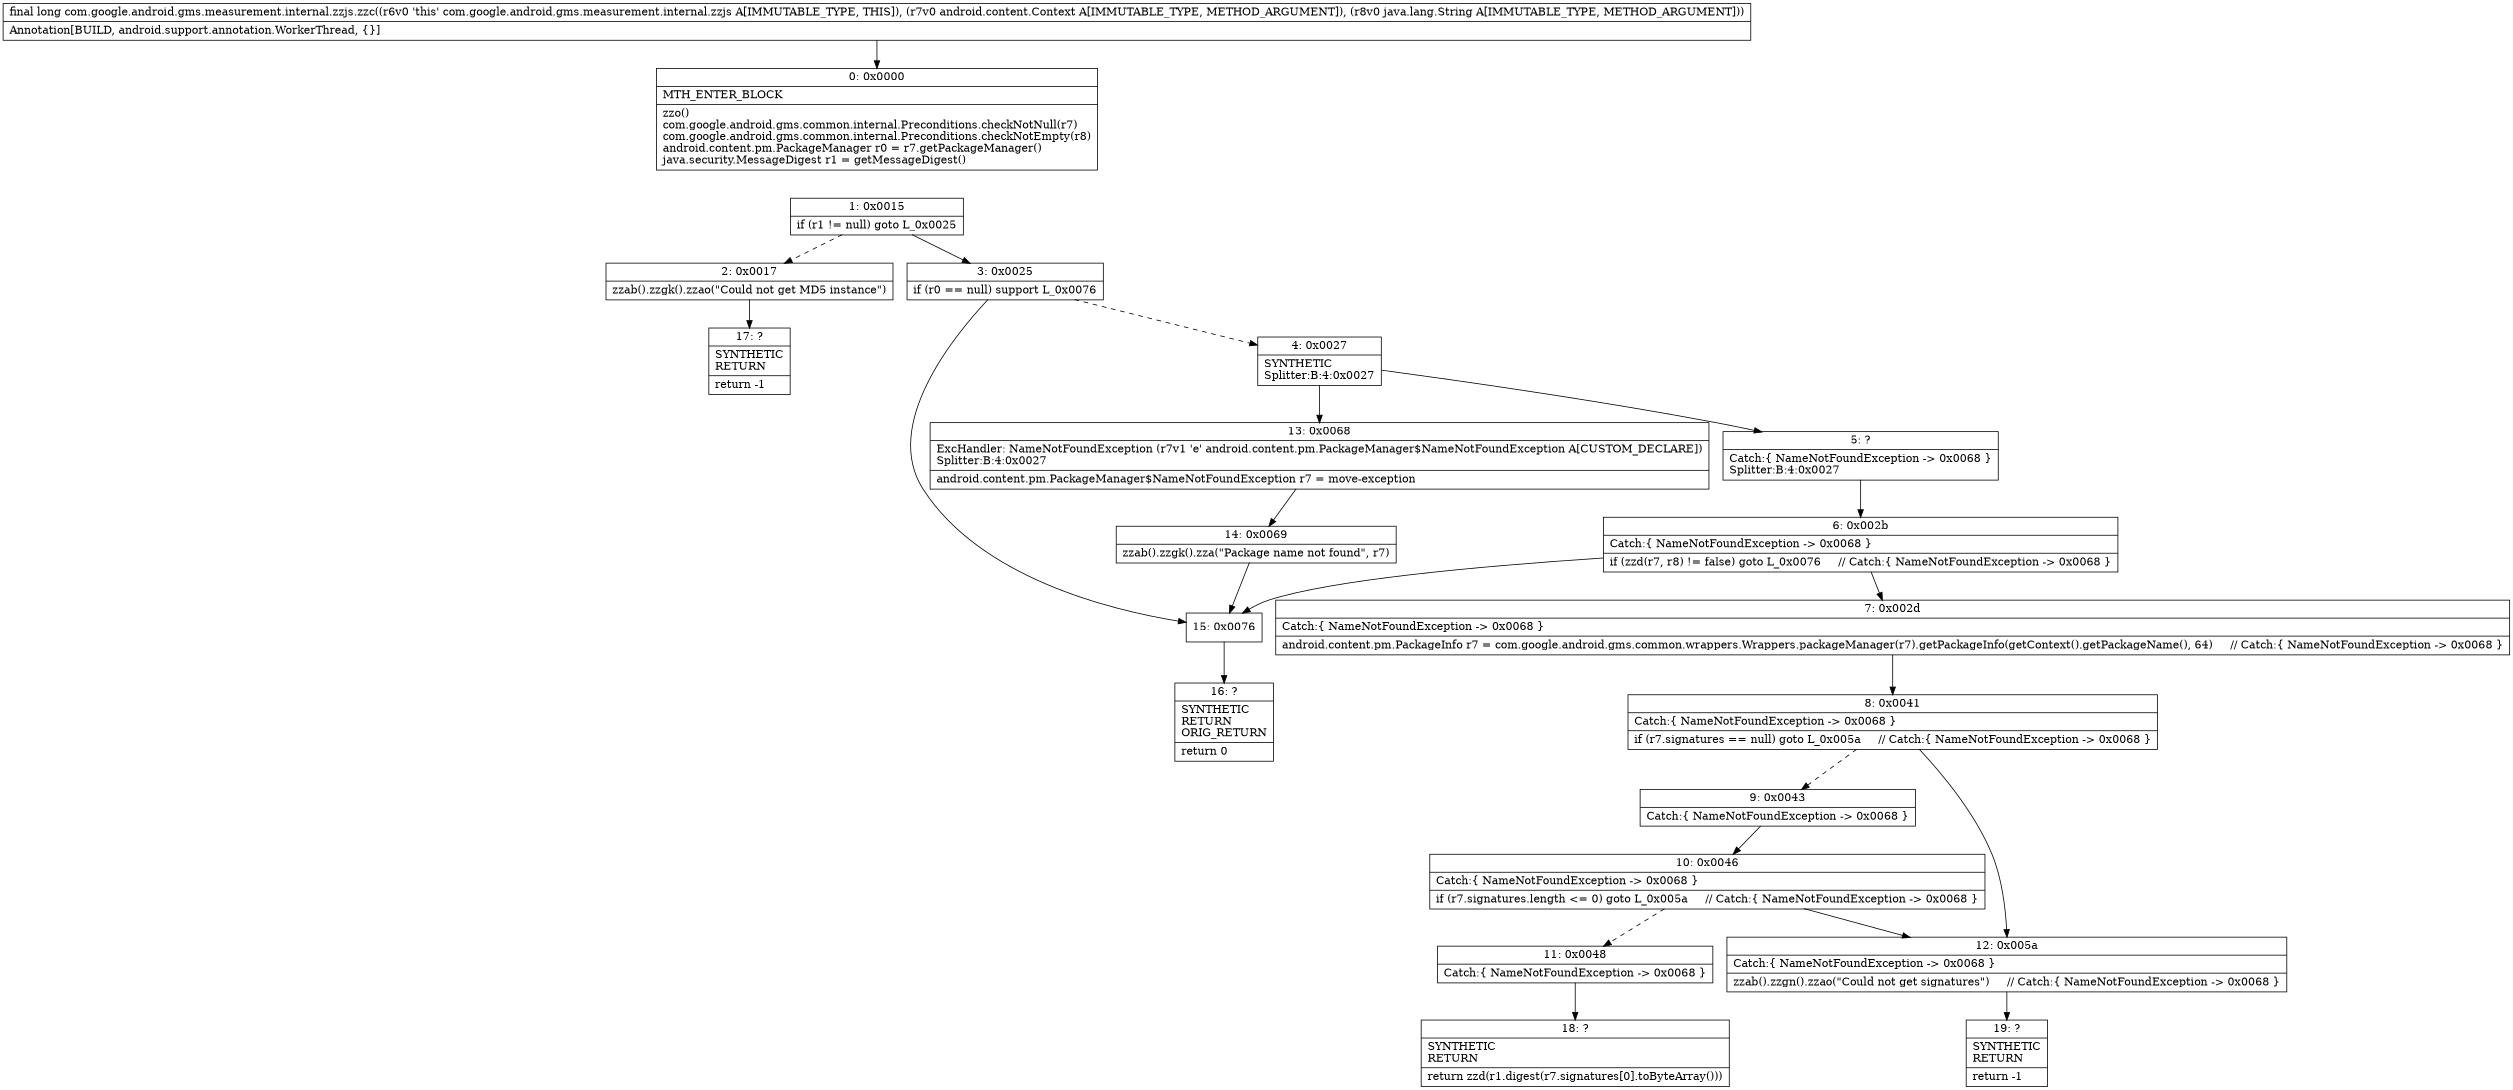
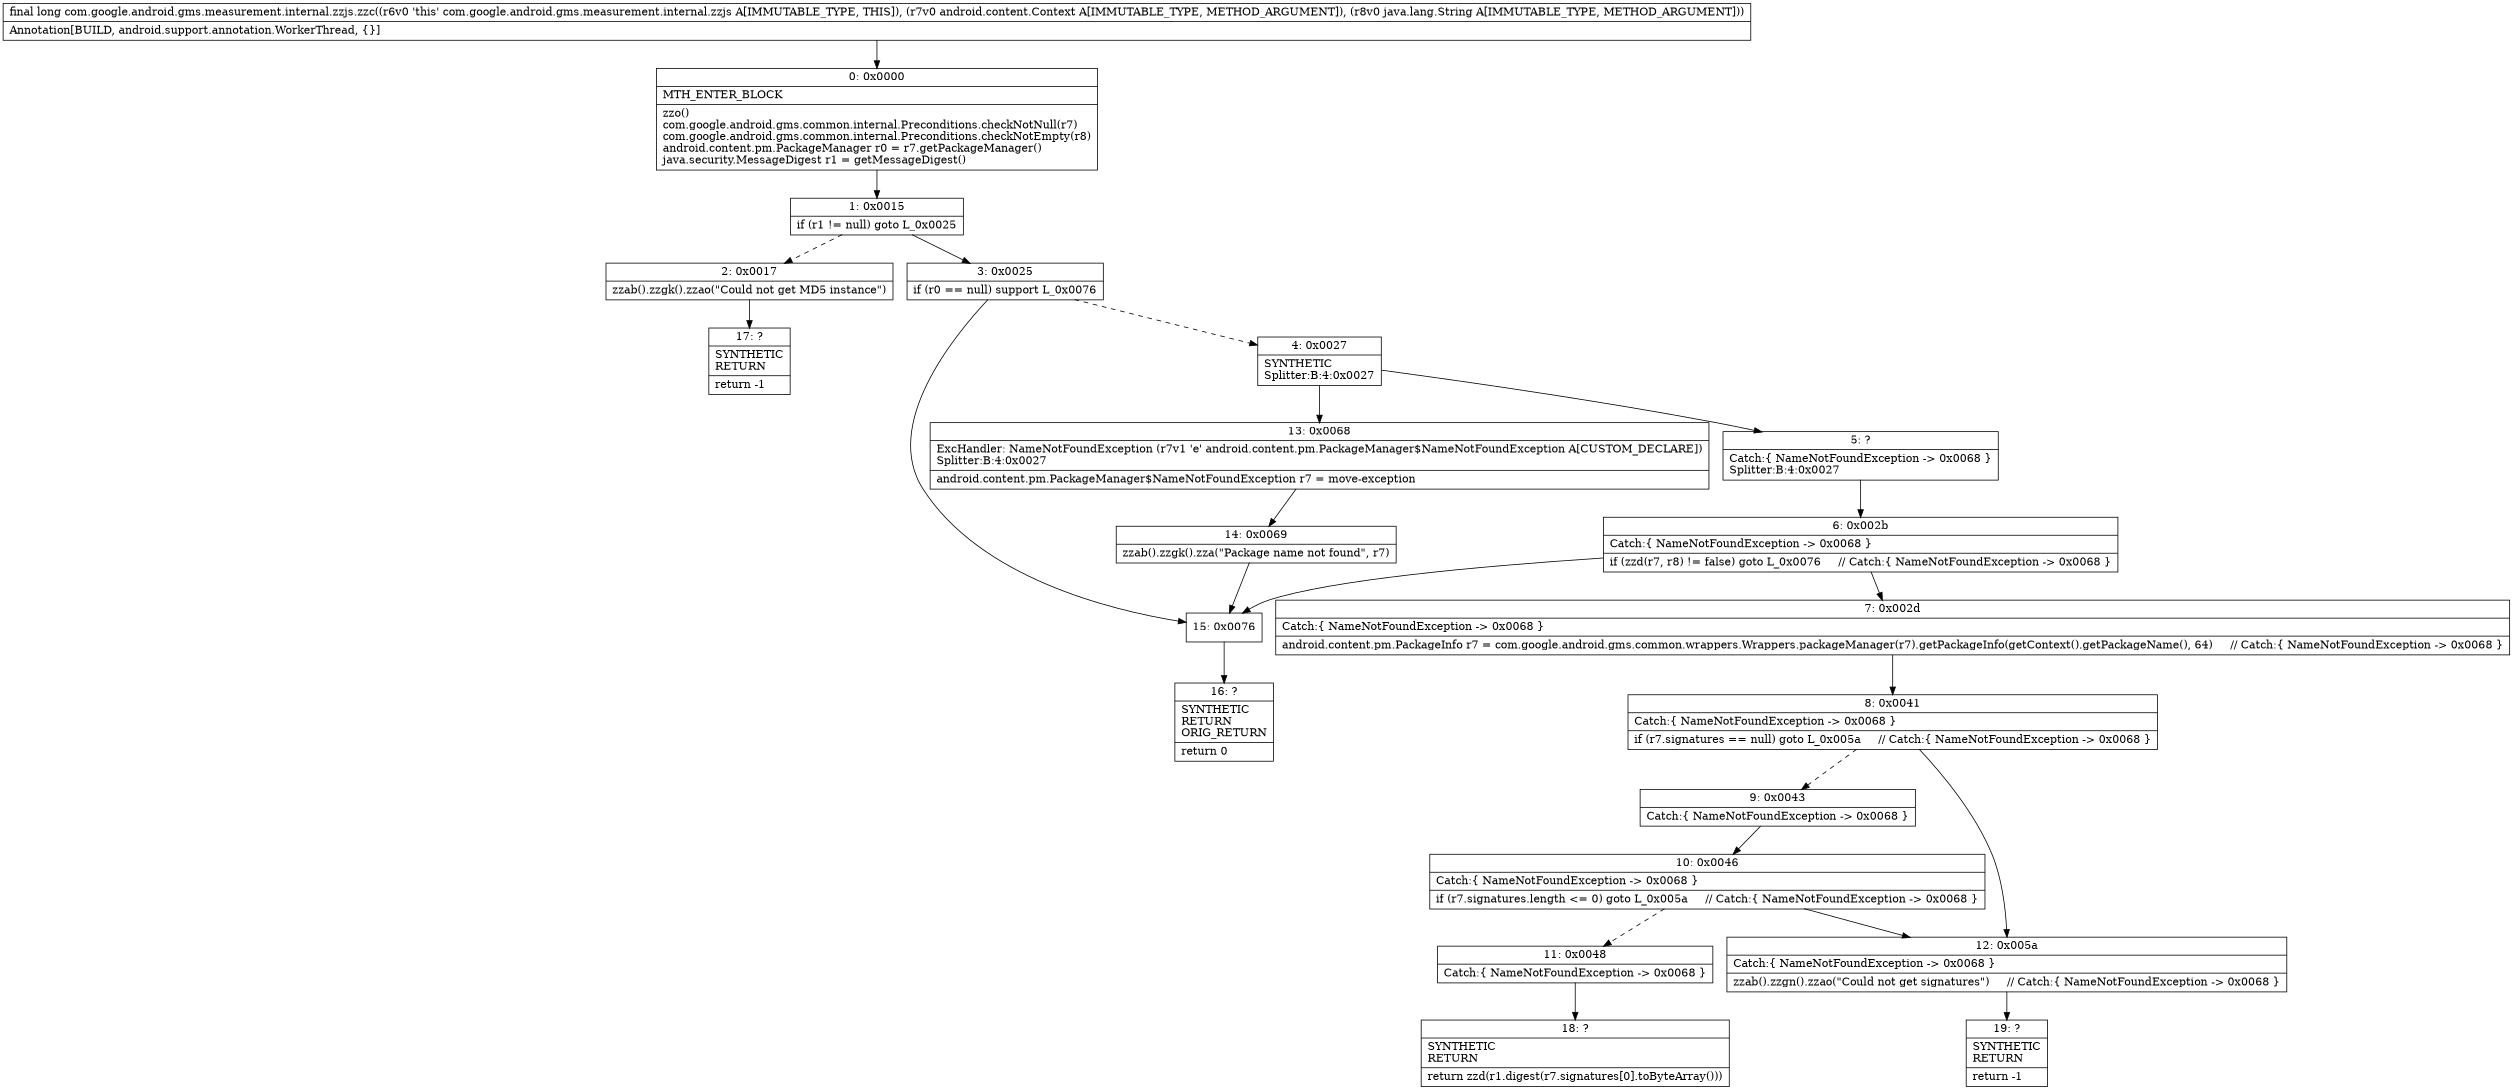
none -> (877, 180)
